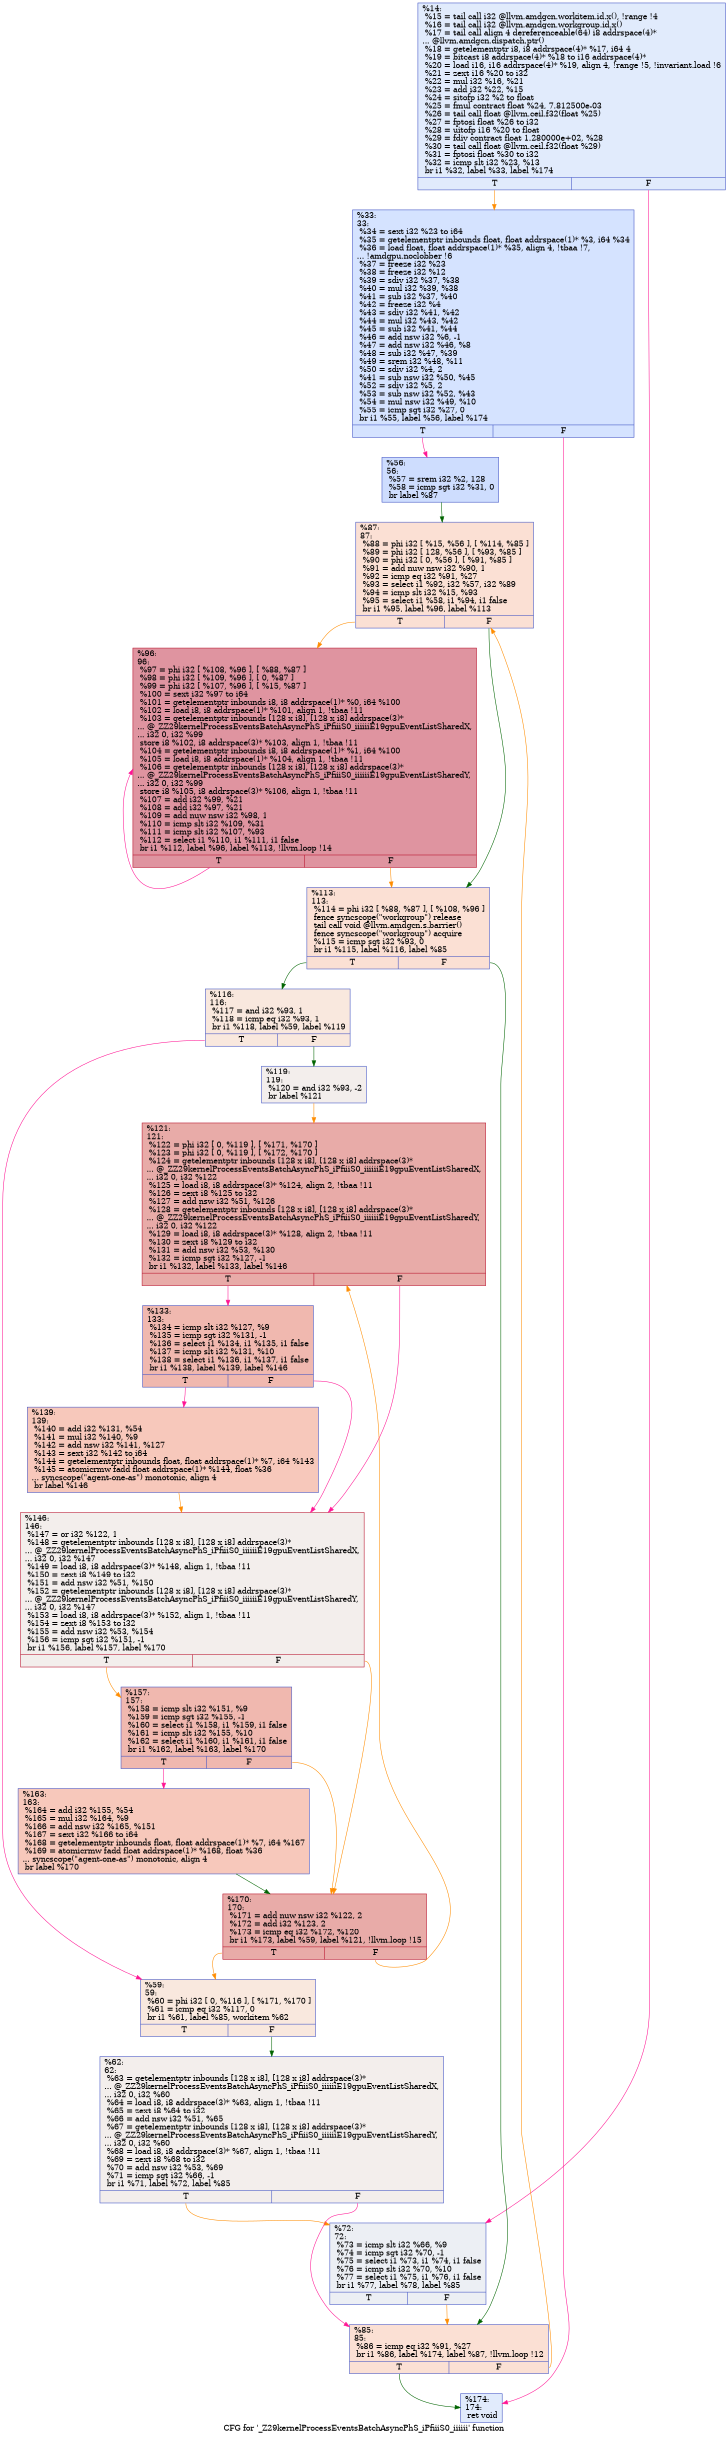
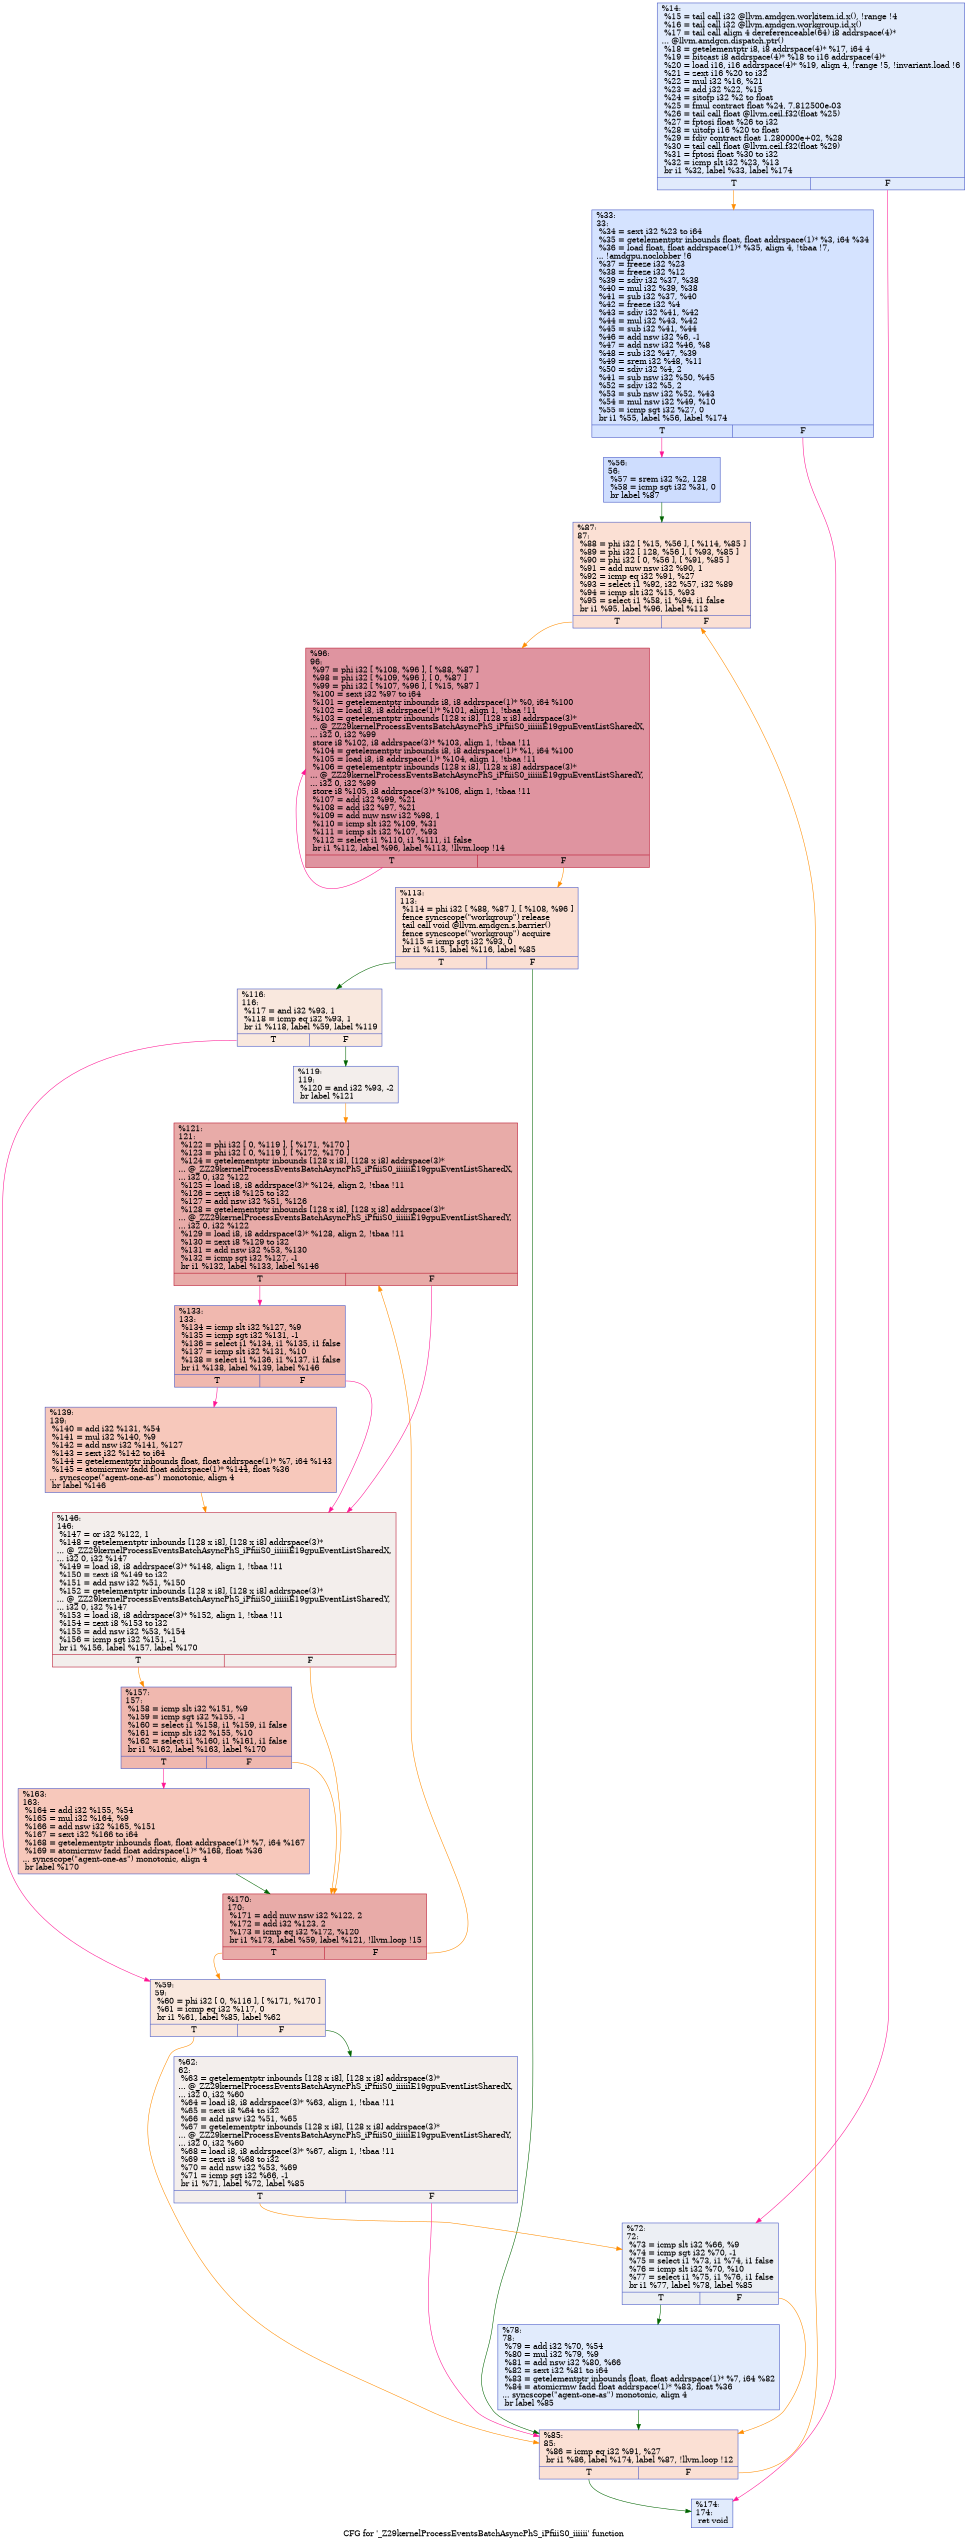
(504, 759) -> none
(217, 2018) -> (218, 2018)
none -> (244, 2311)
none -> (639, 2367)
